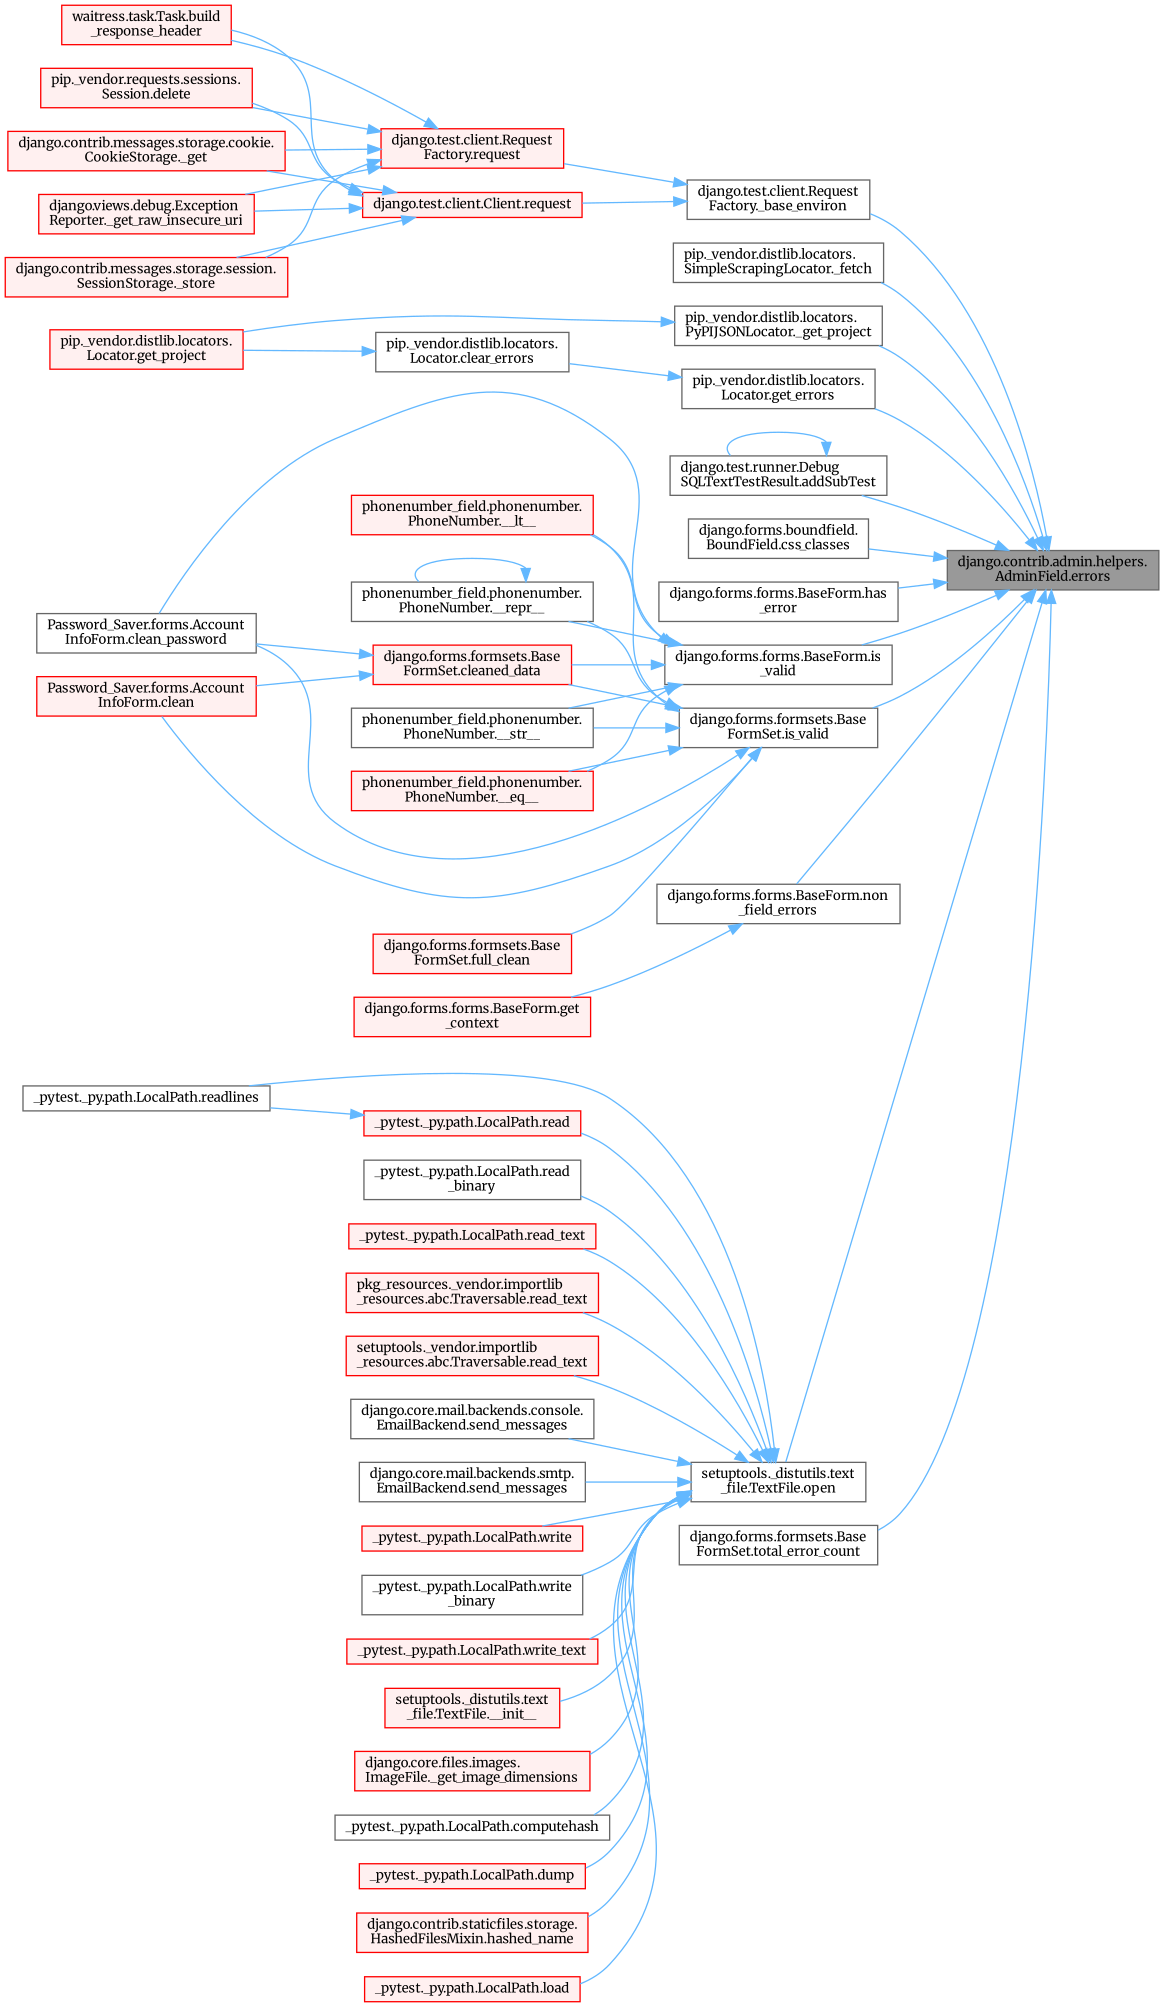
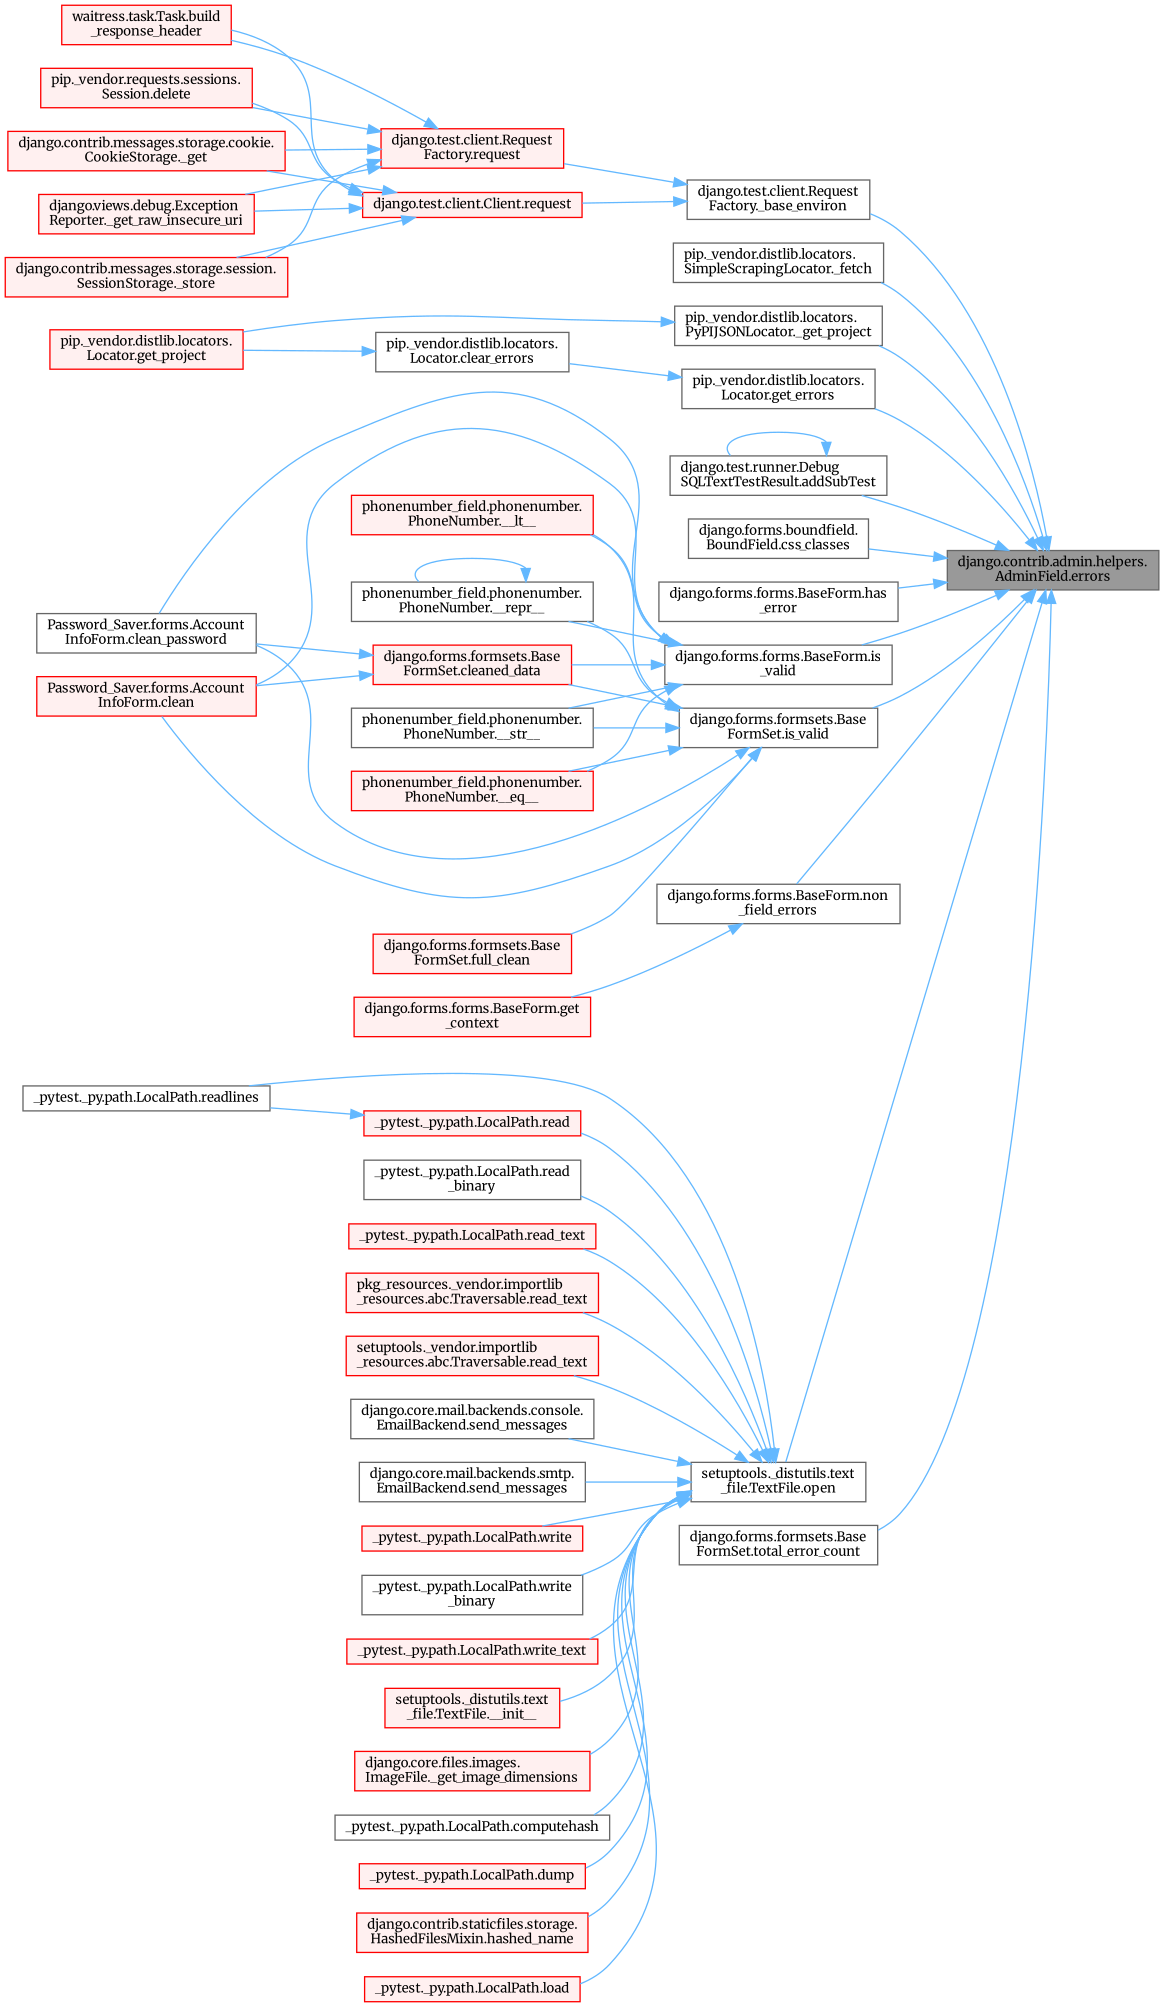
none -> (440, 432)
